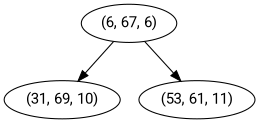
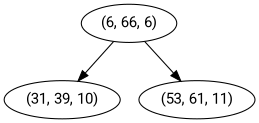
(129, 23) -> (129, 23)
(62, 100) -> (62, 100)
